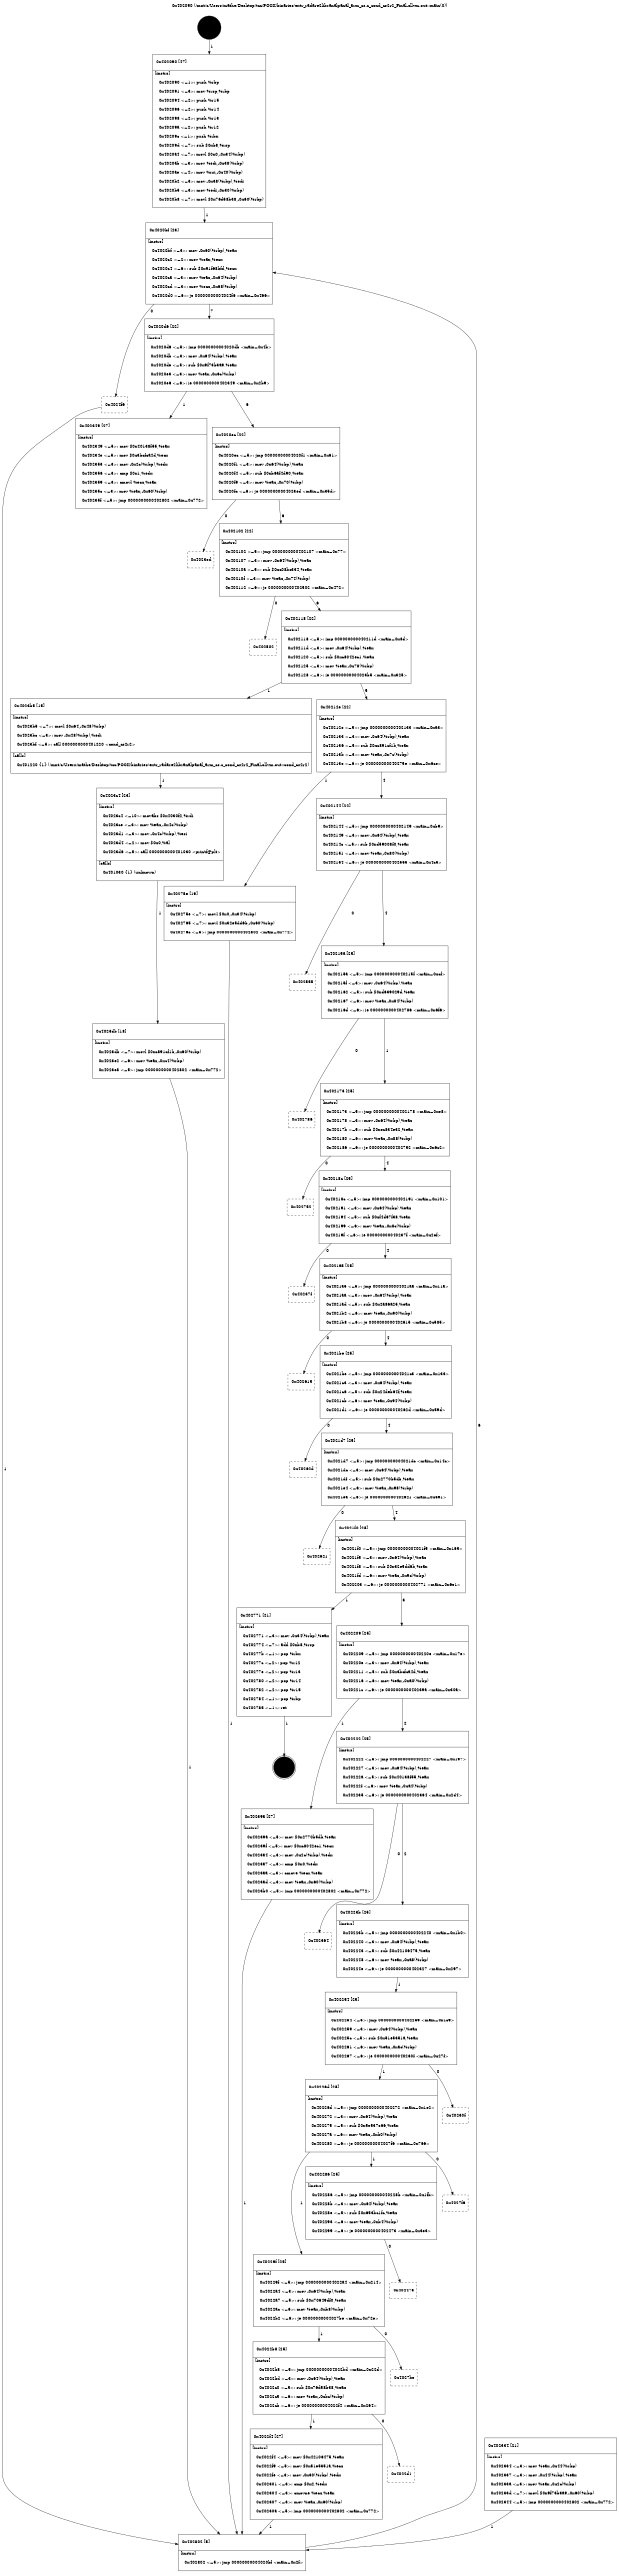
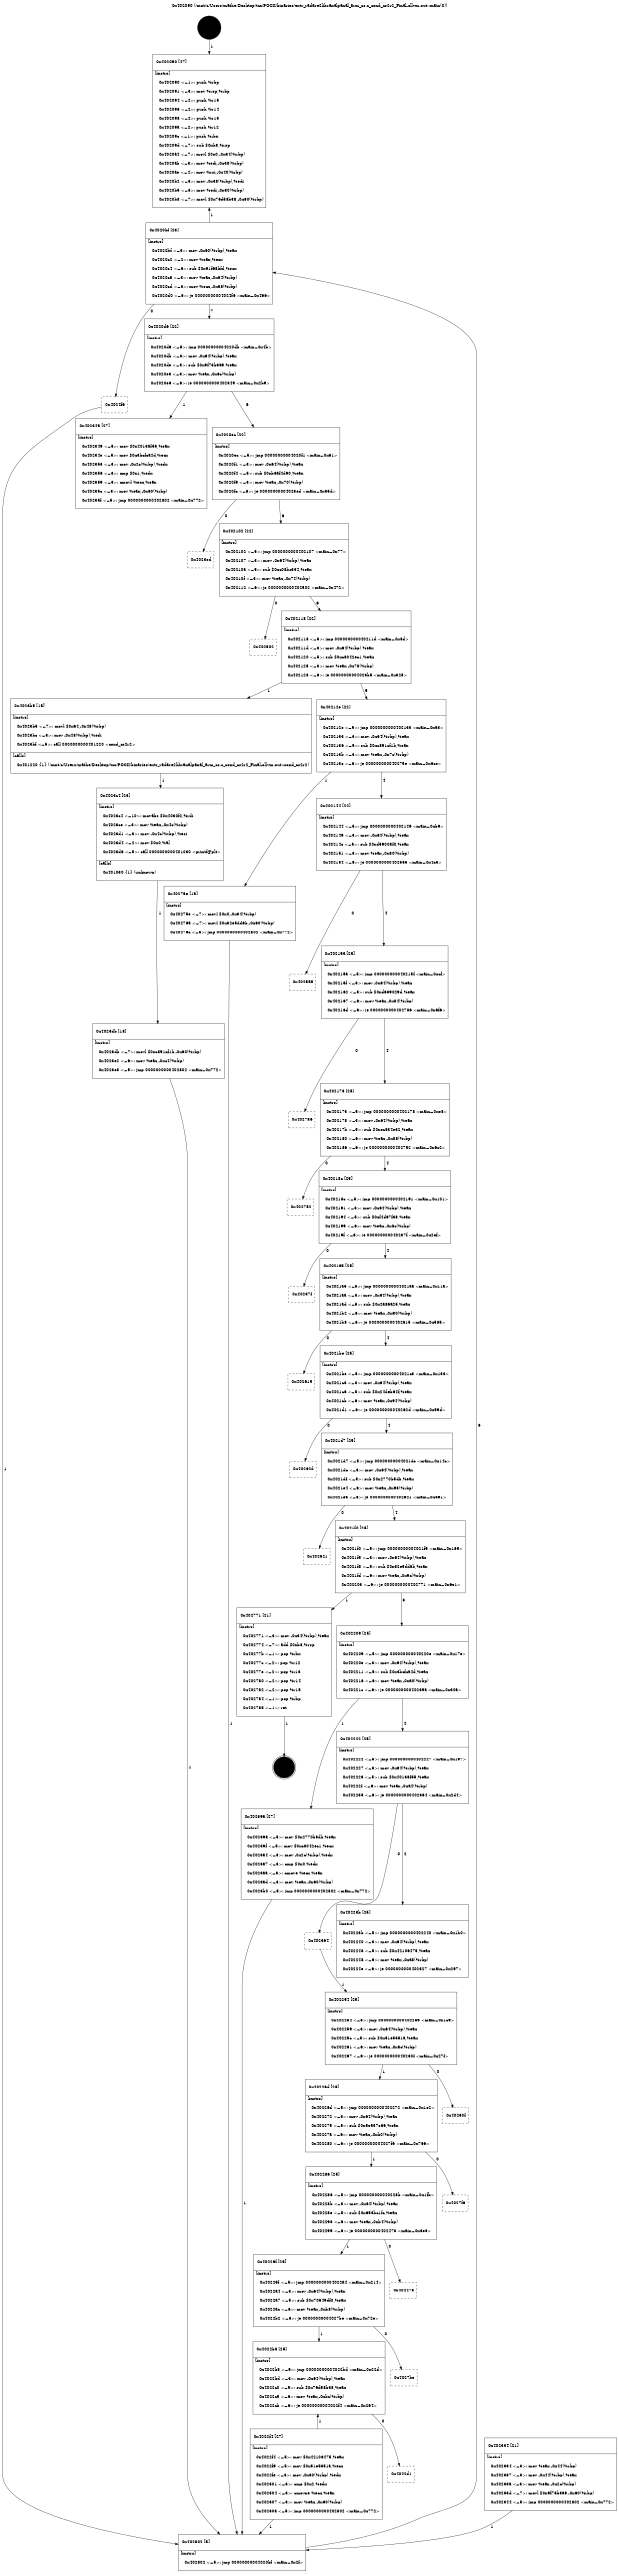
(204, 214) -> (209, 217)
(387, 1051) -> (387, 1051)
(397, 1983) -> (330, 1971)
(291, 2200) -> (346, 2246)
(311, 2420) -> (318, 2423)
